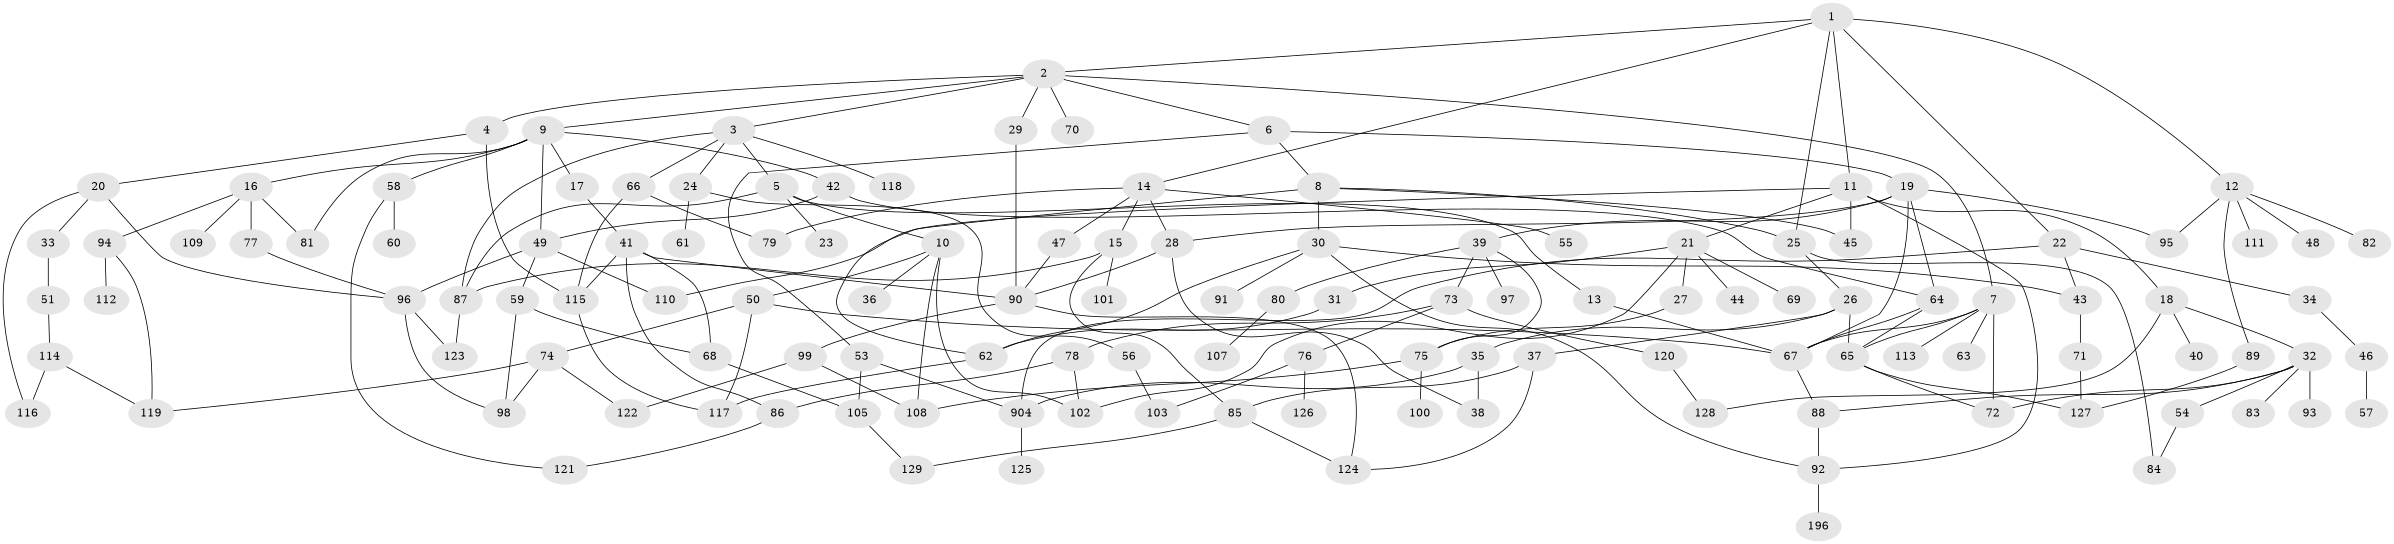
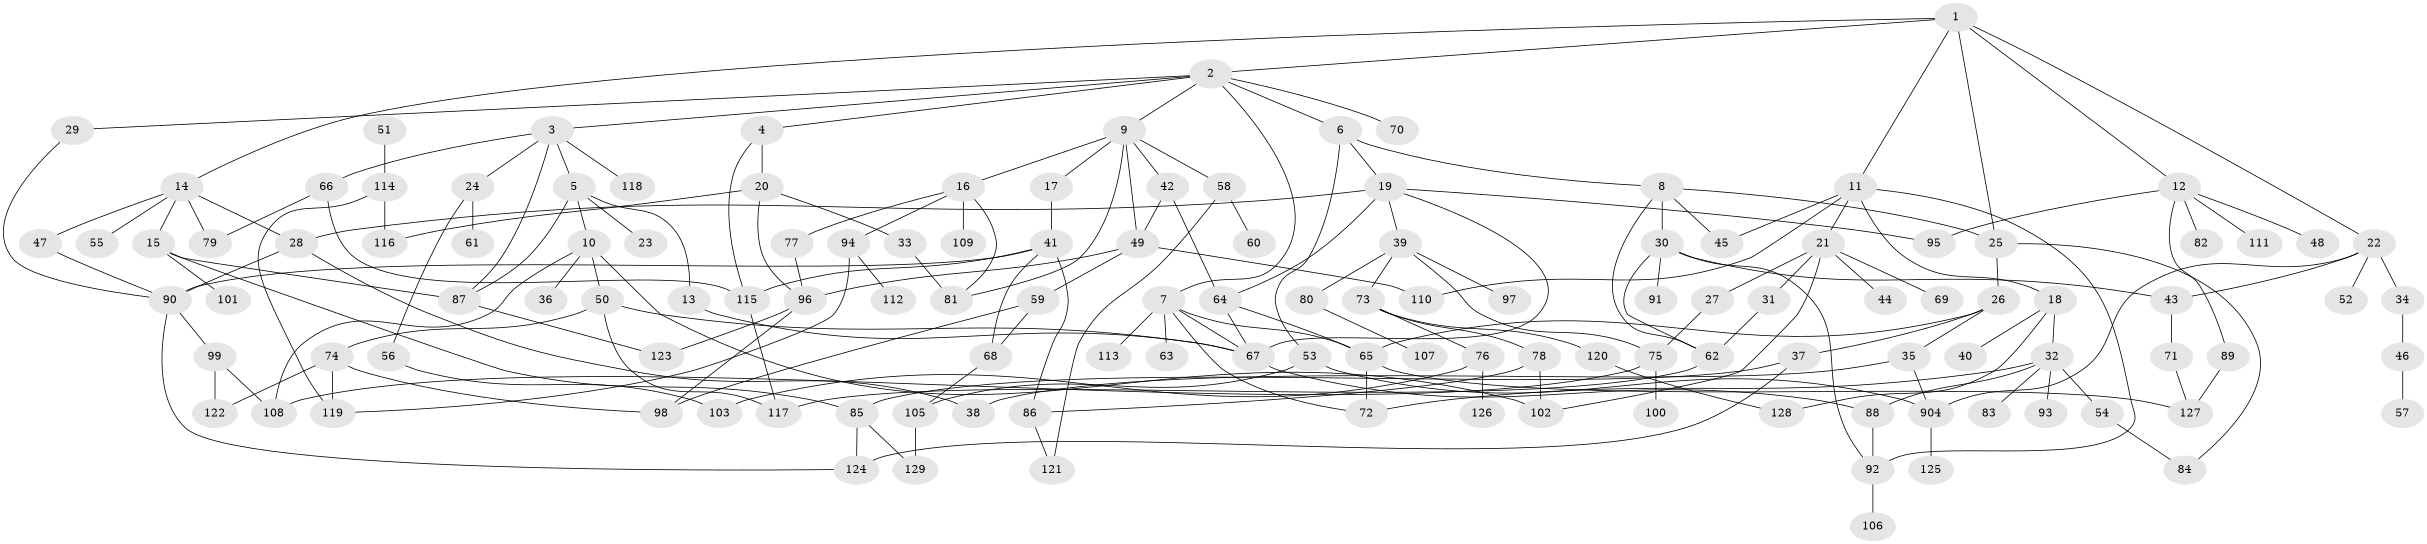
(48, 272) -> (928, 271)
none -> (2346, 300)
(1819, 527) -> (1873, 527)
